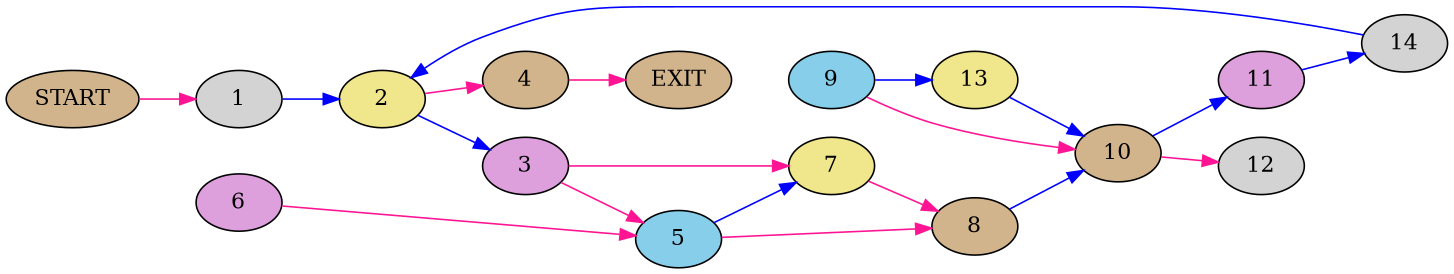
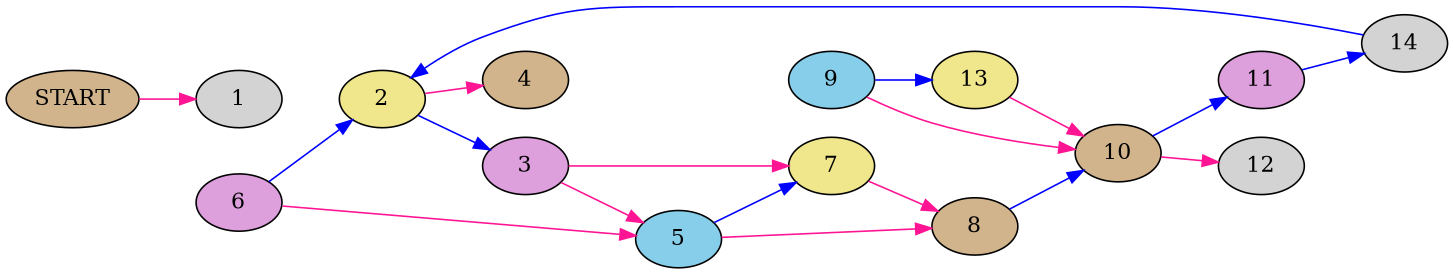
(679, 80) -> none
(303, 99) -> (304, 156)
(1039, 113) -> (1039, 113)
